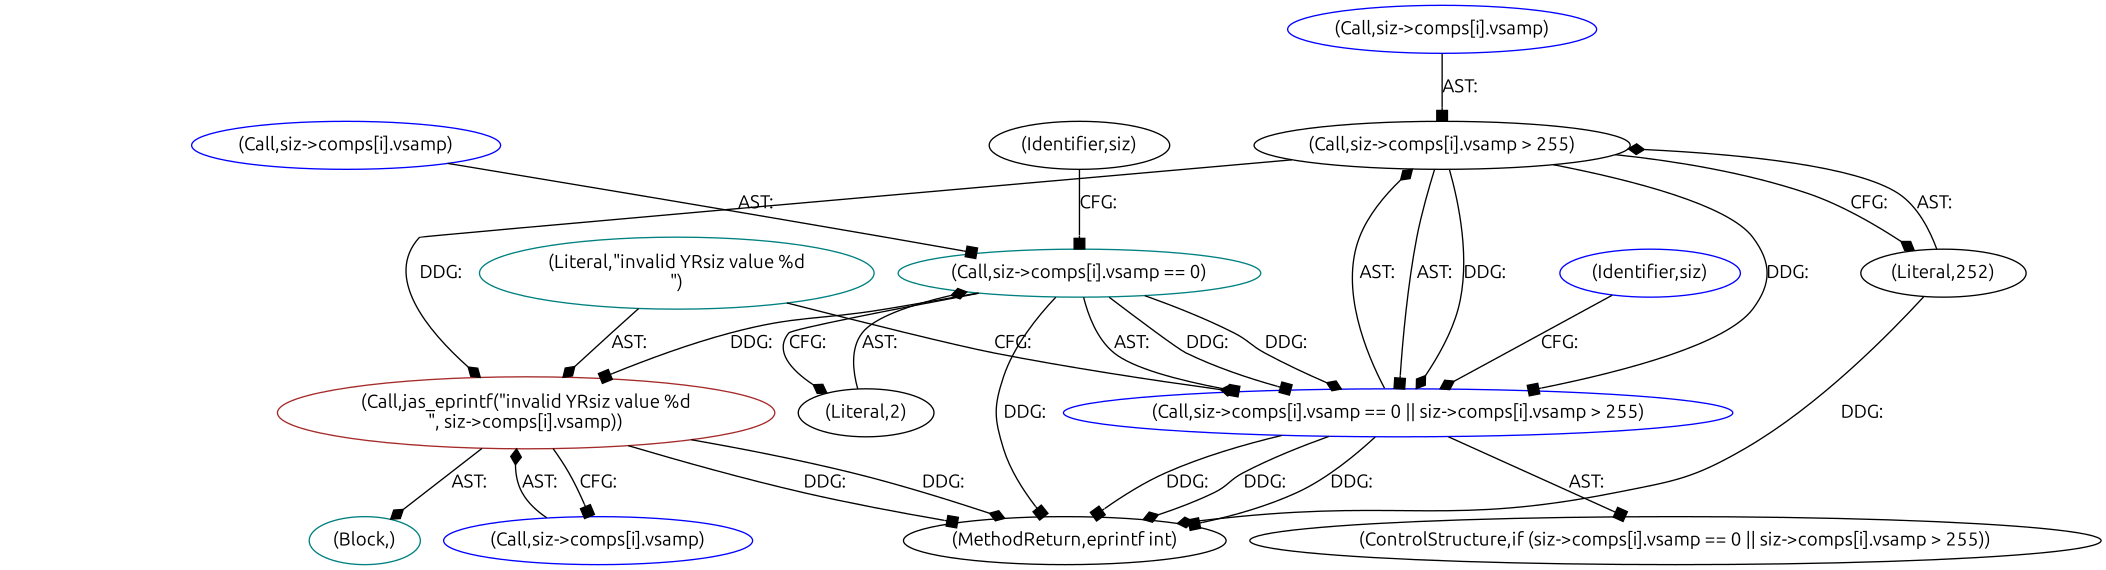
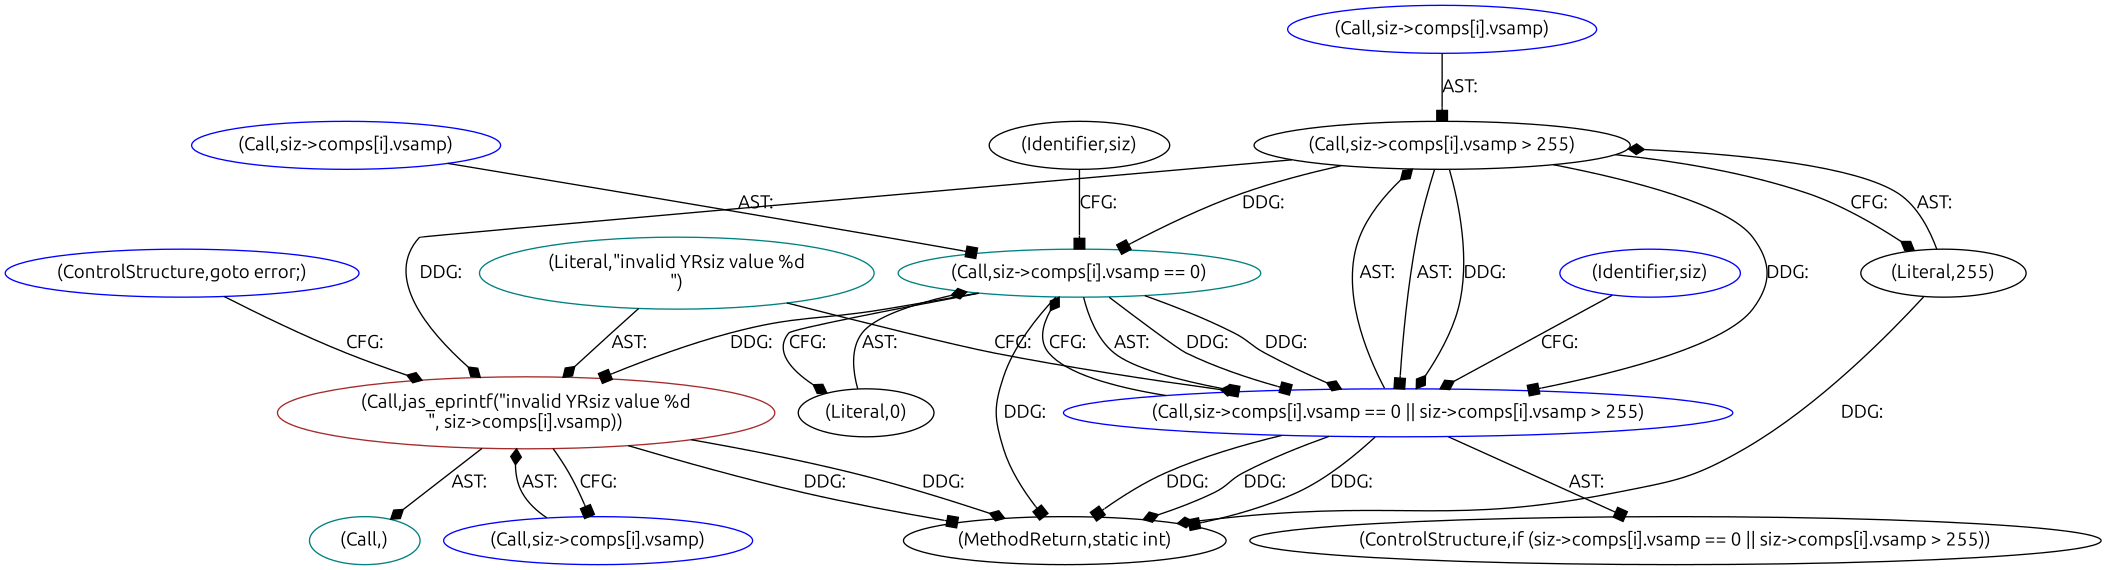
none -> (1233, 197)
none -> (182, 273)
(1943, 273) -> (1943, 273)
none -> (1095, 379)
(866, 413) -> (866, 413)
(365, 541) -> (365, 541)
(1065, 541) -> (1065, 541)
